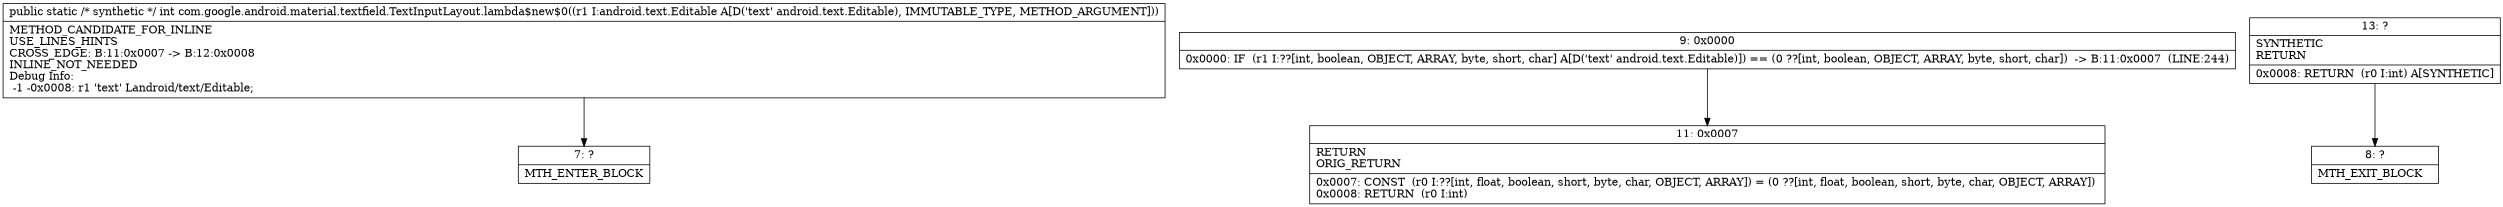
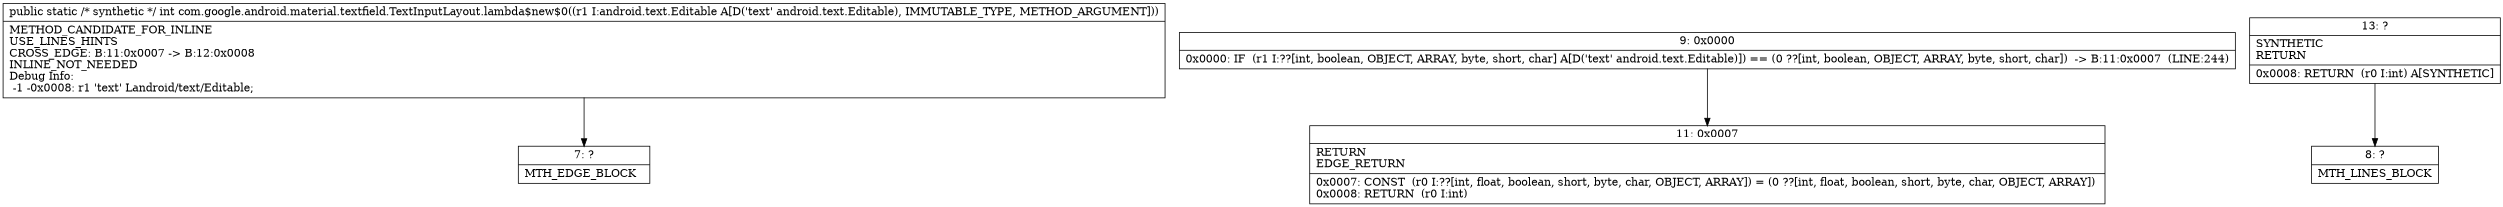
(1358, 164) -> (1360, 164)
(584, 174) -> (581, 174)
(2370, 174) -> (2375, 174)
